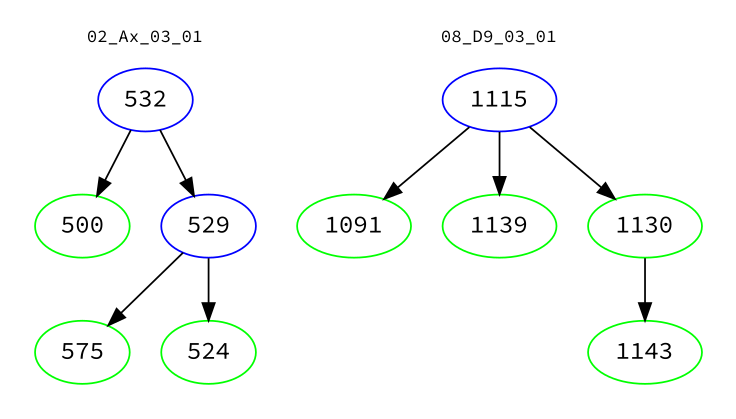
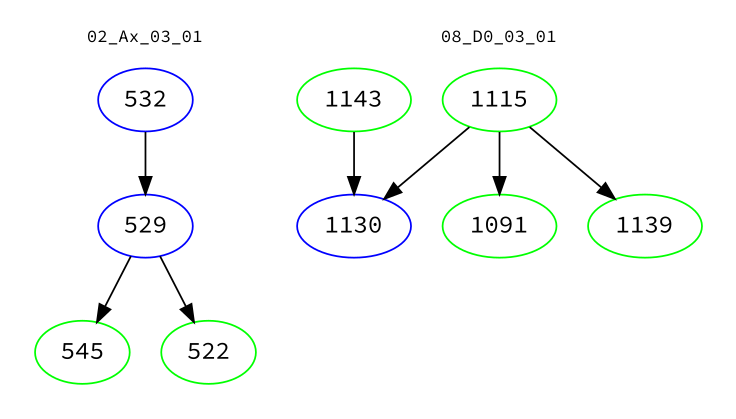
(500, 38) -> (500, 38)
(500, 100) -> (500, 100)
(82, 226) -> none
(645, 226) -> (354, 226)
(645, 281) -> (354, 154)
(82, 352) -> (82, 352)
(209, 352) -> (209, 352)
